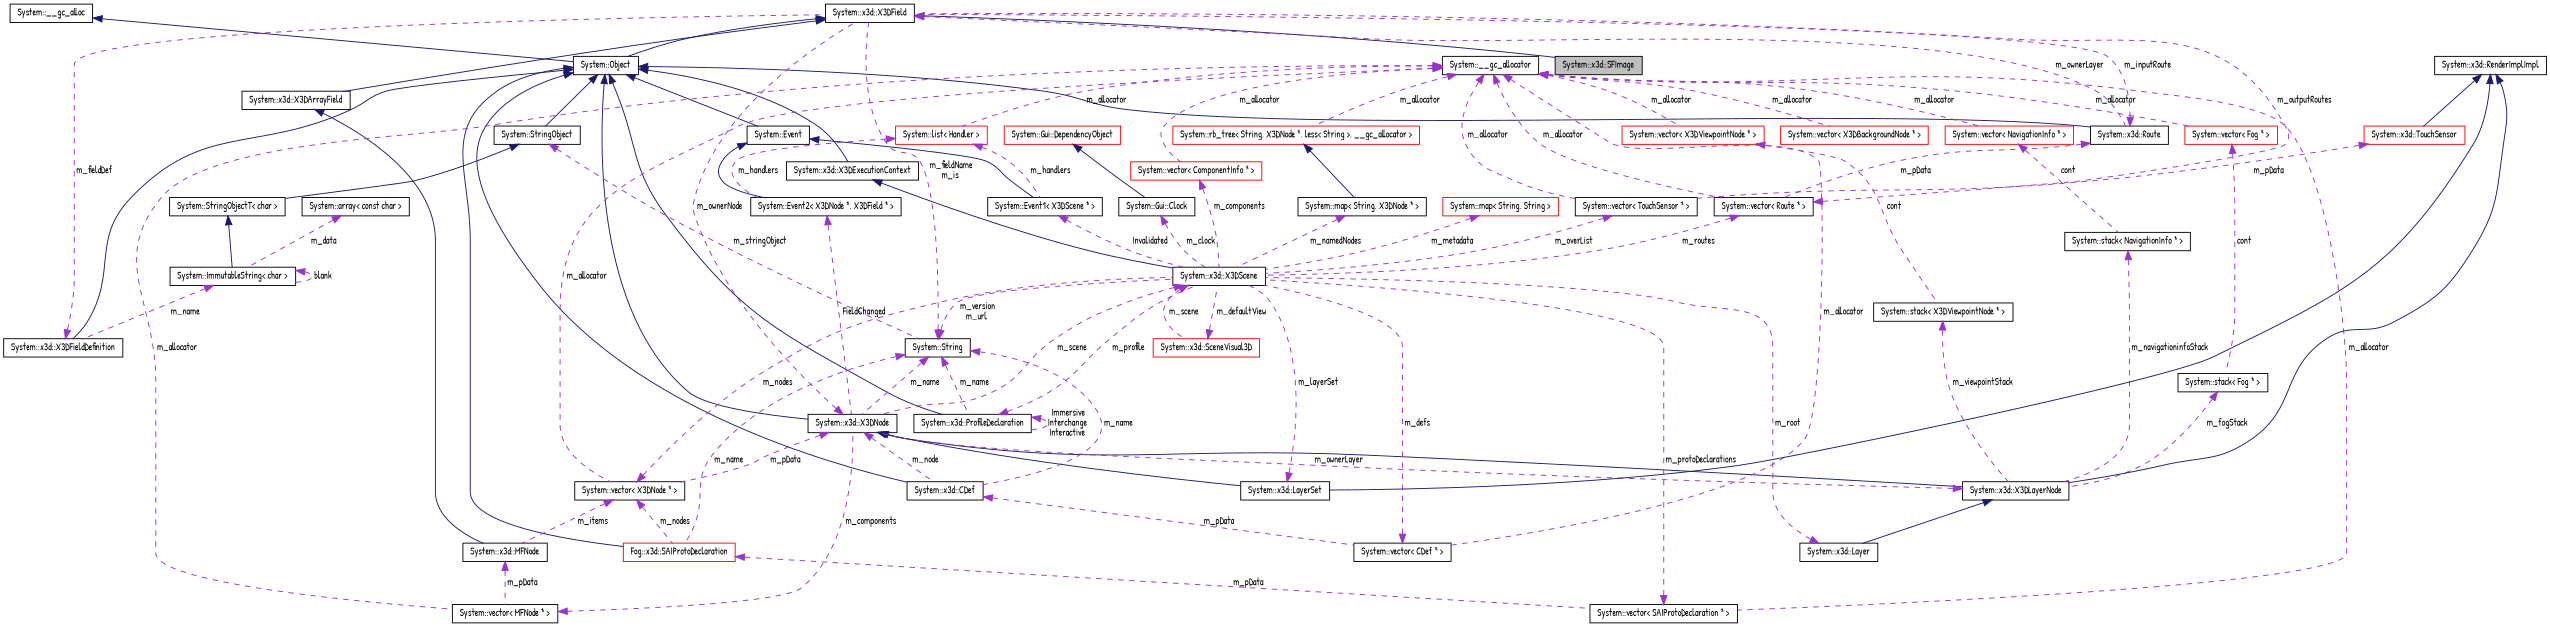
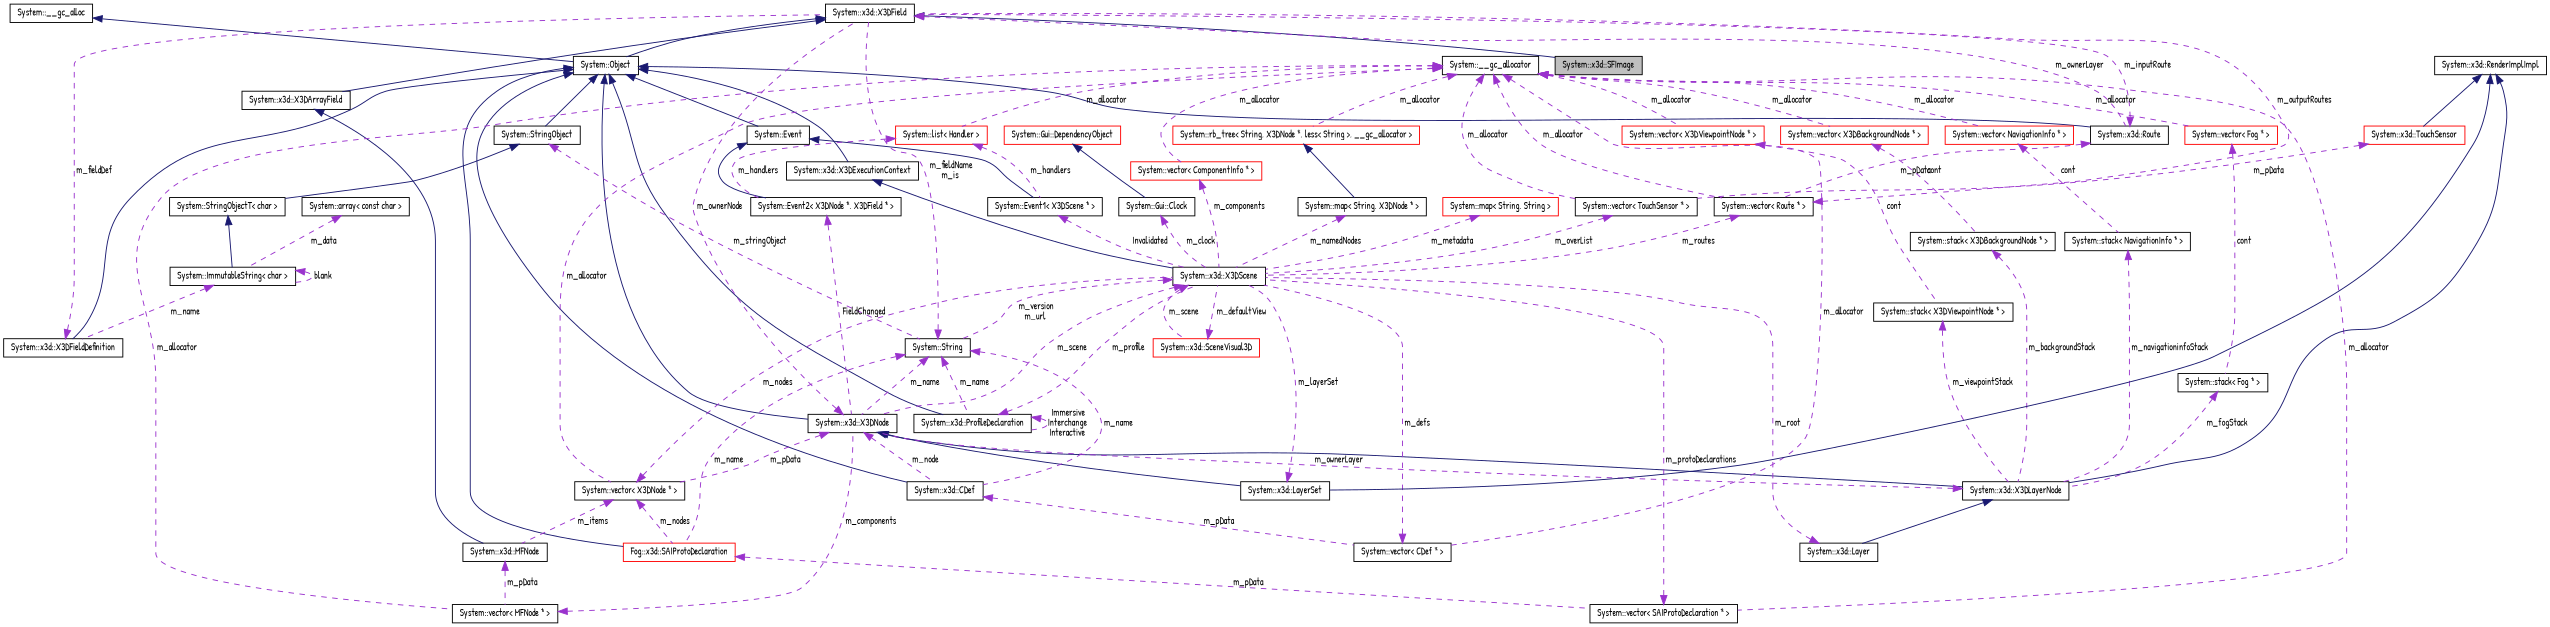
none -> (1983, 242)
(1048, 287) -> (1056, 292)
